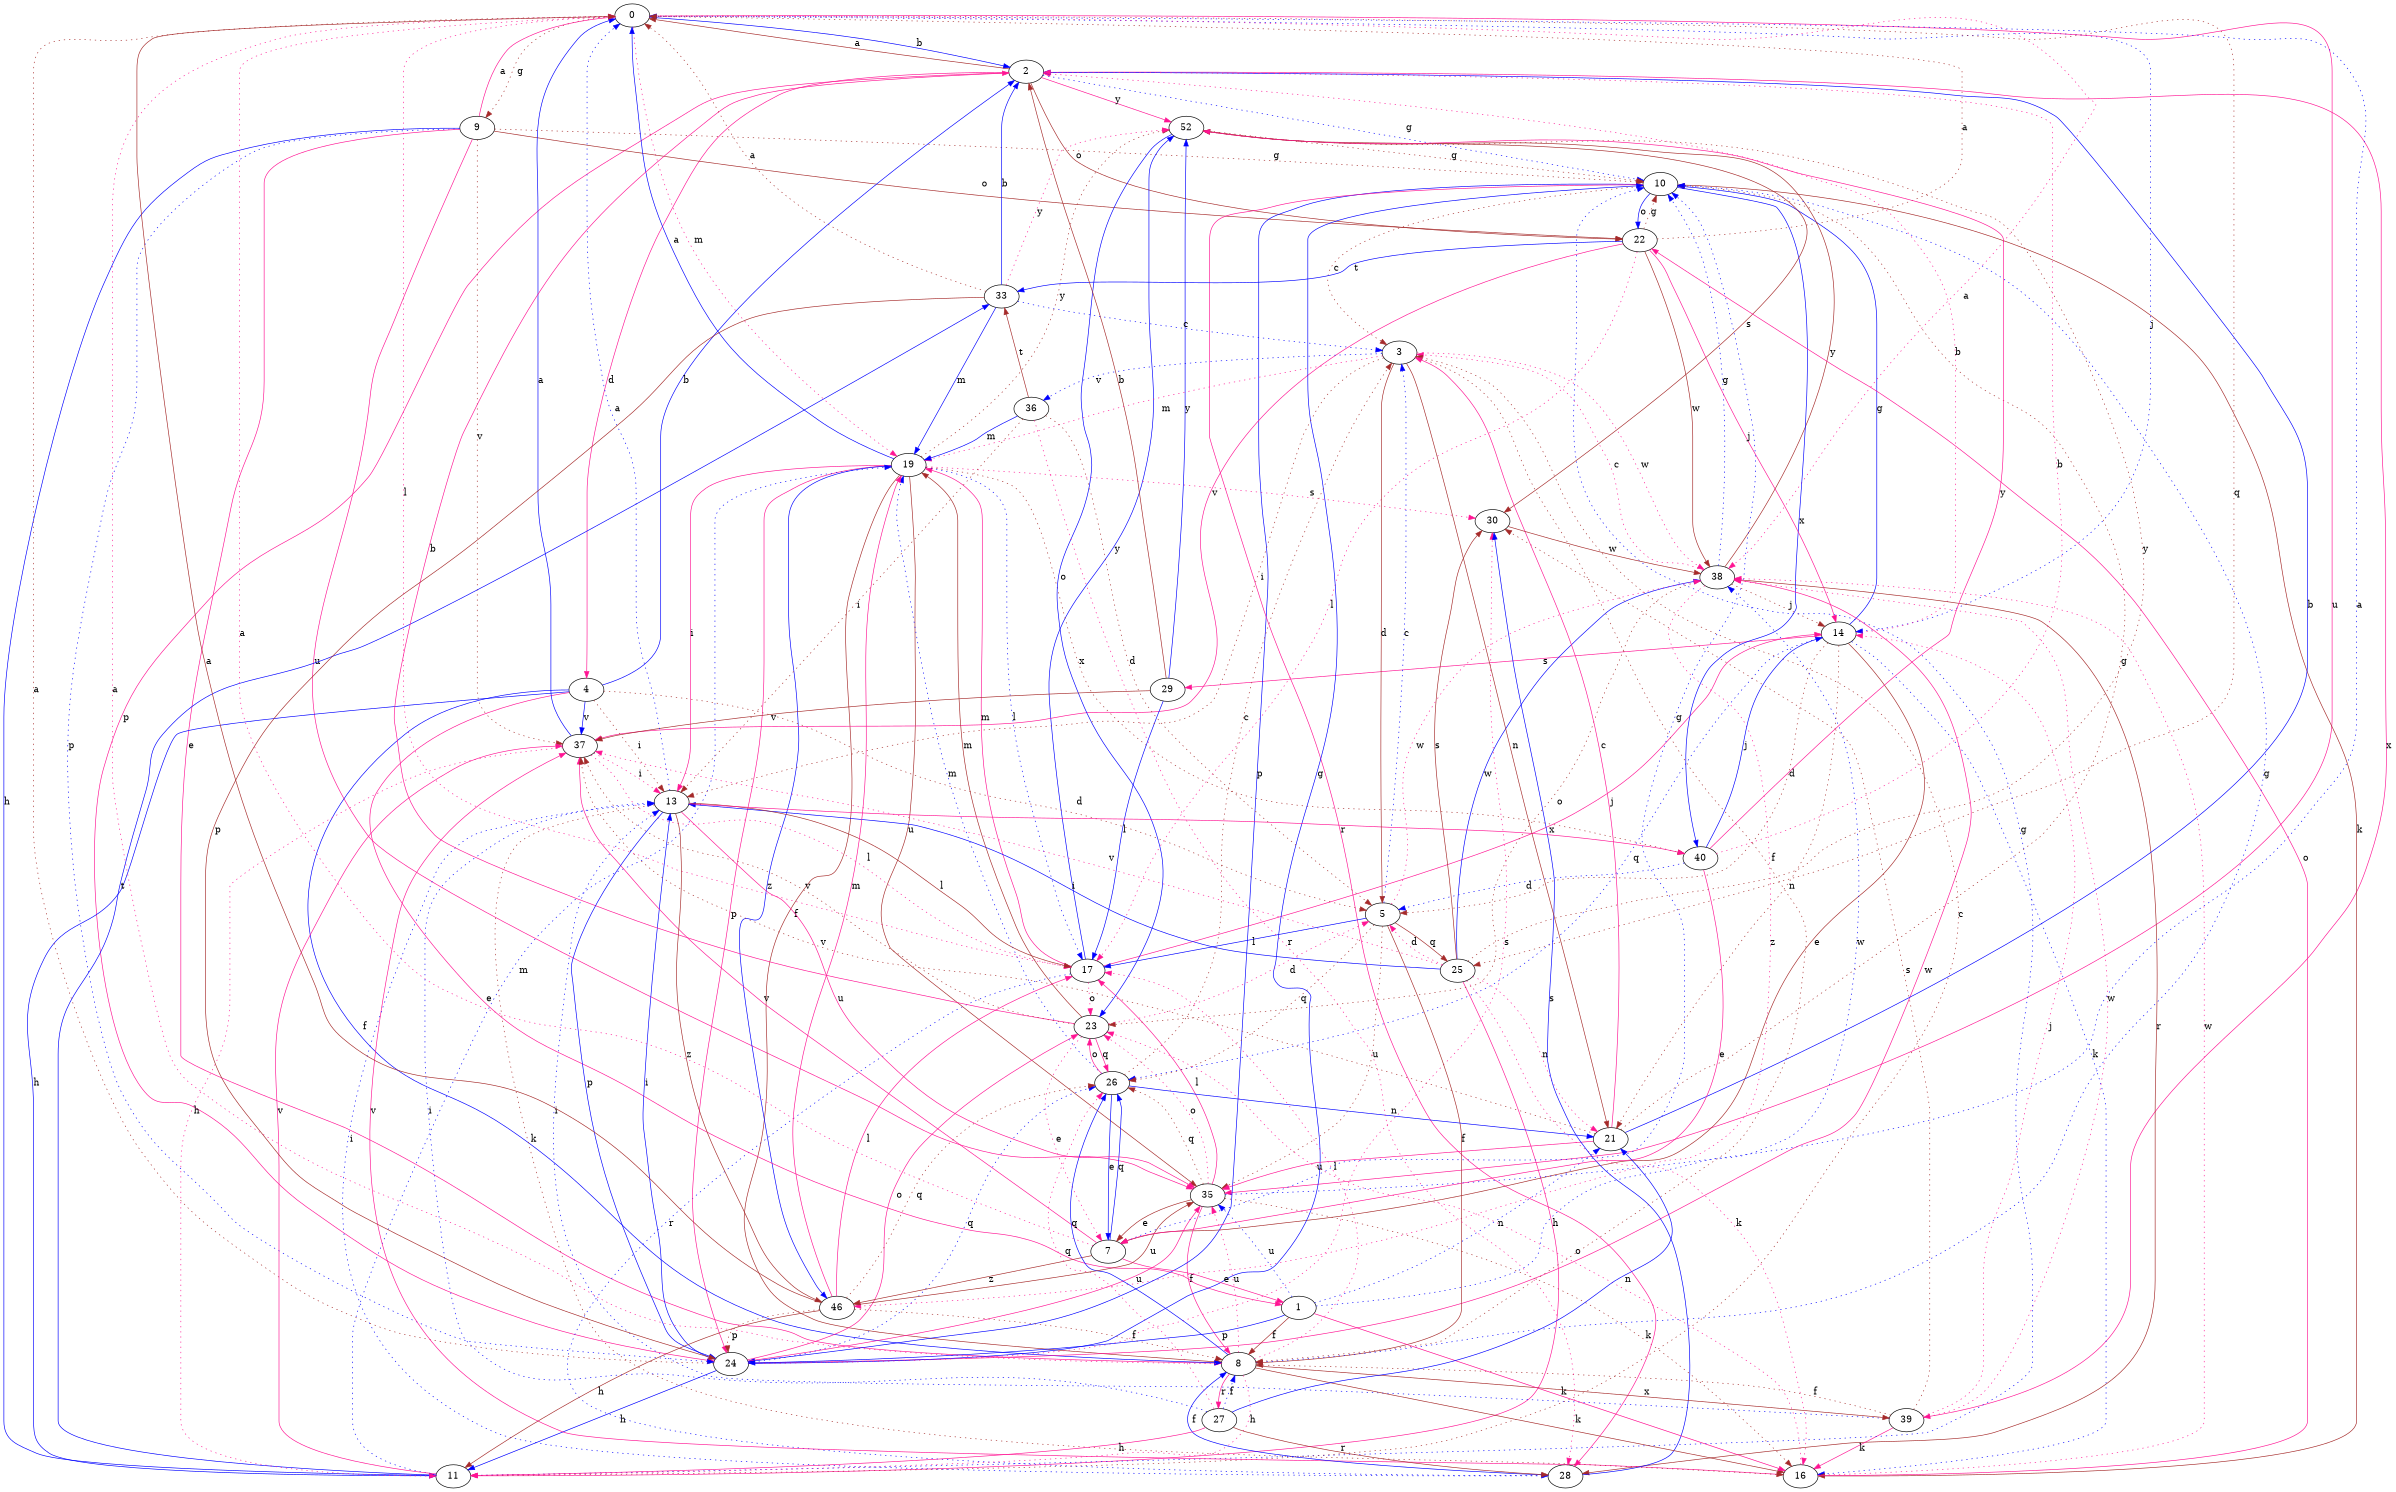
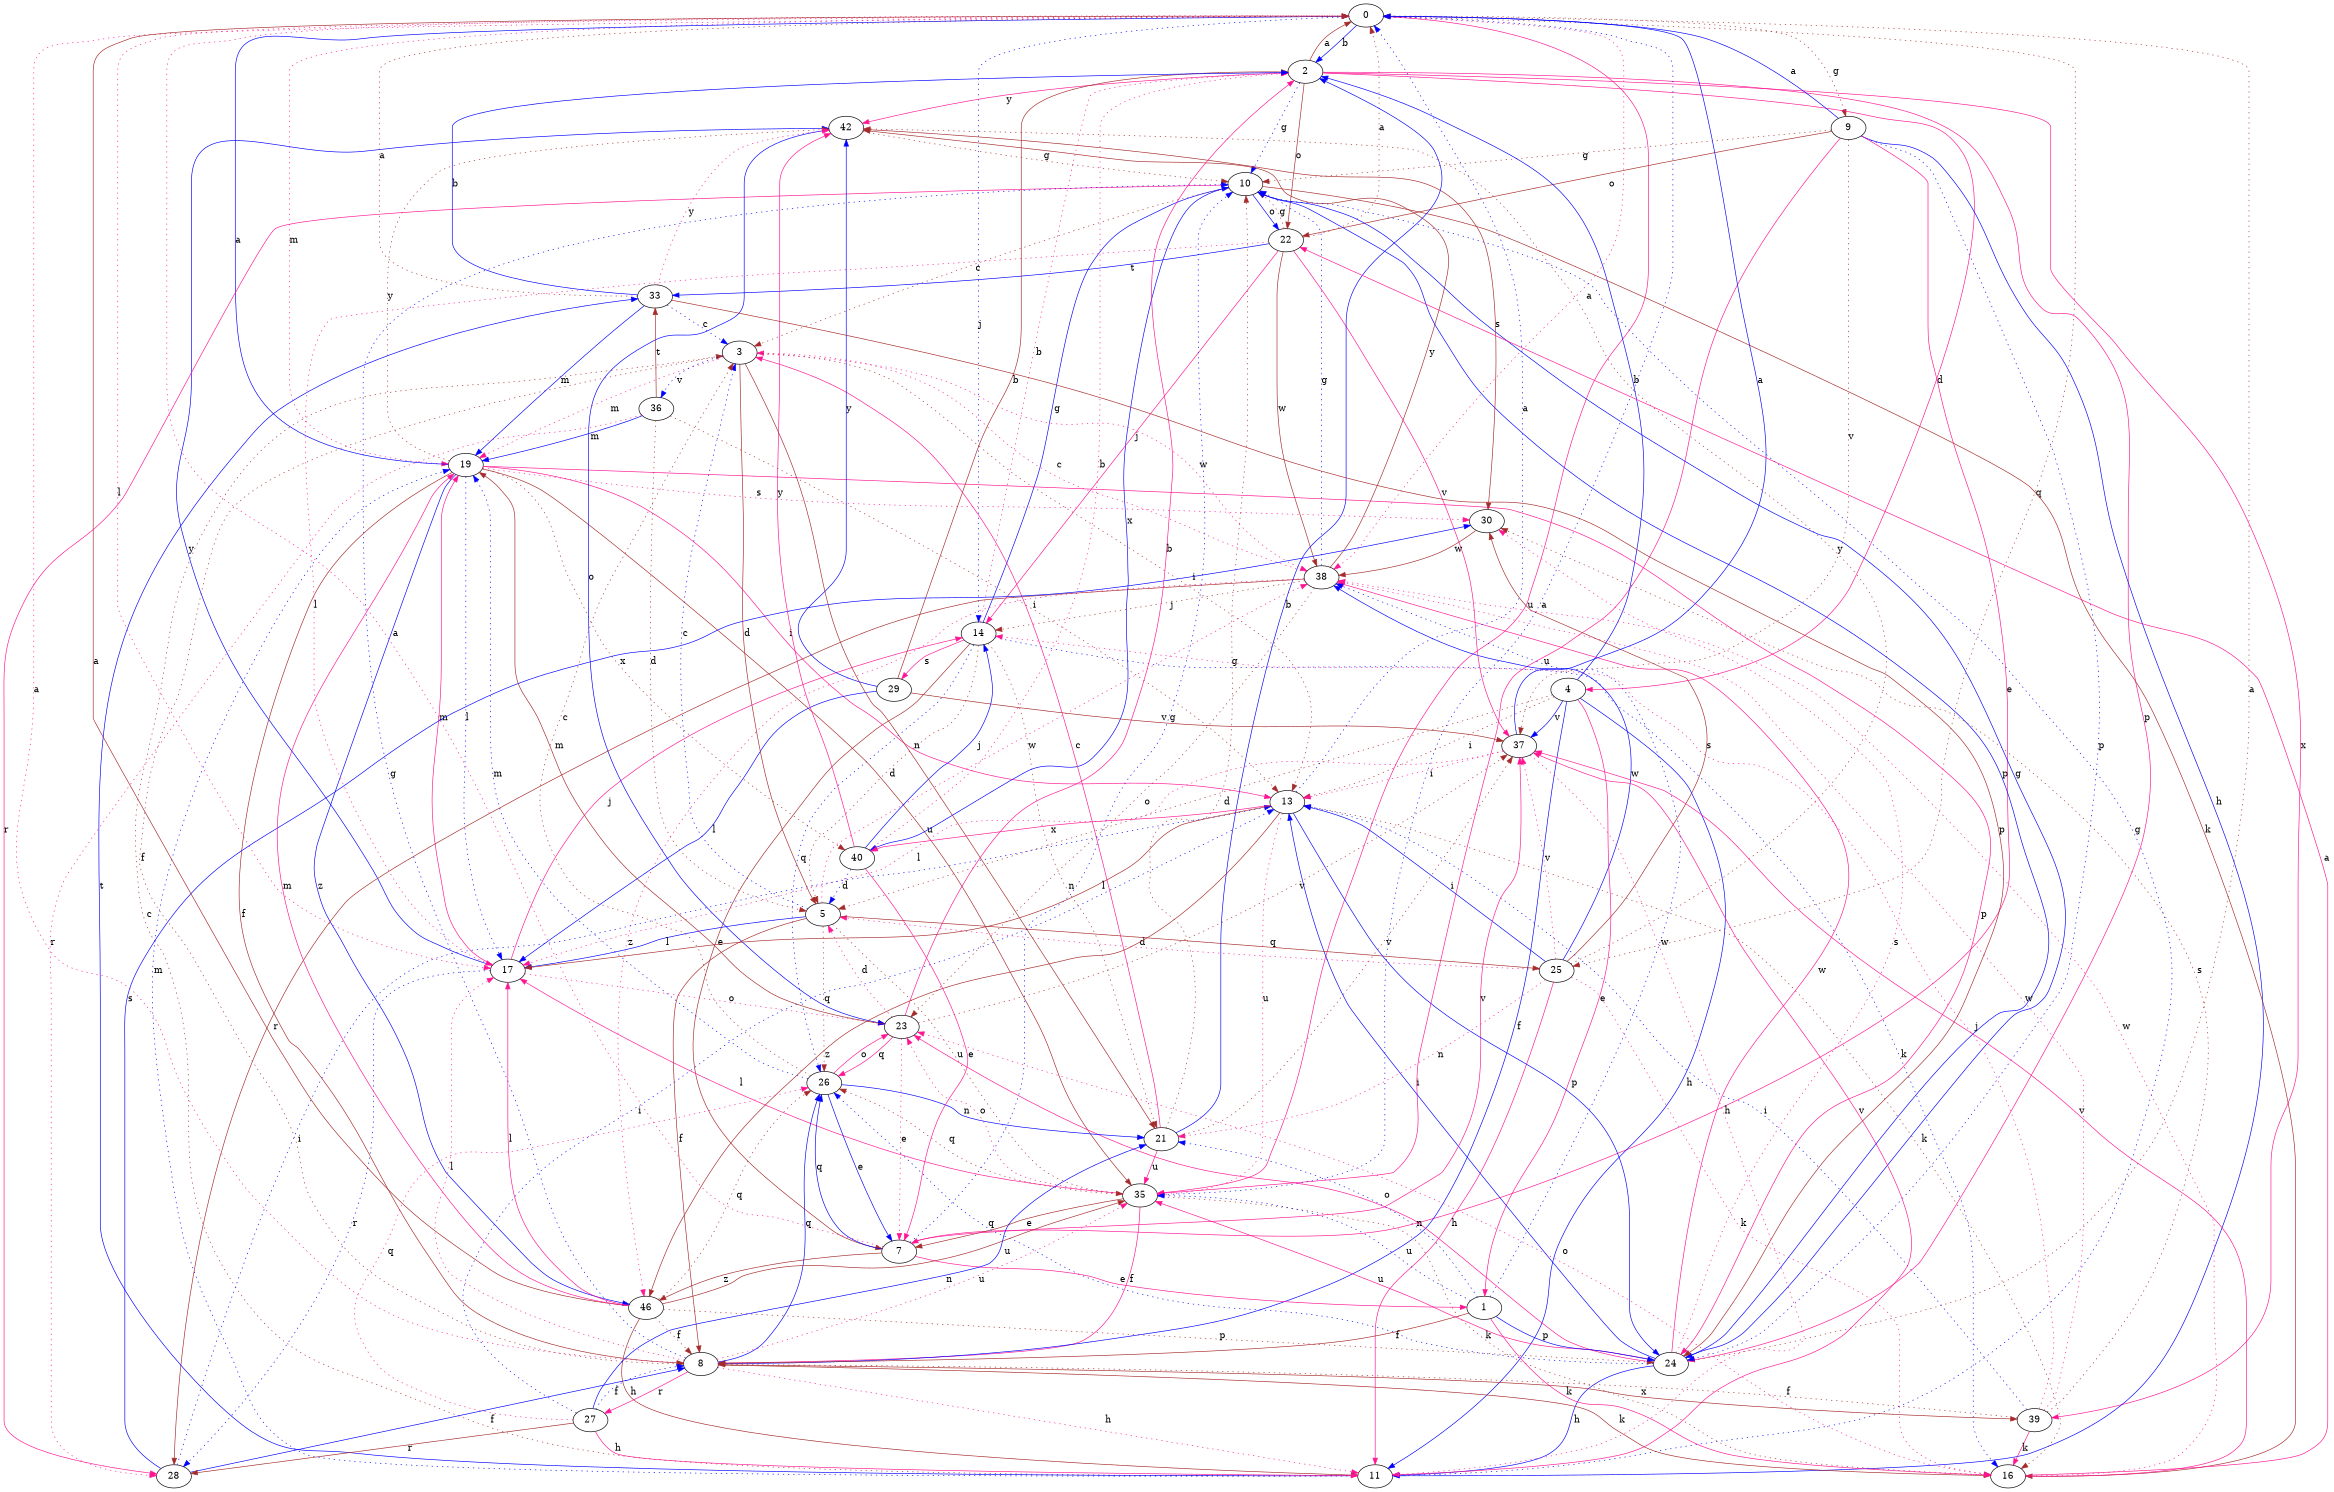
(521, 40) -> (1685, 34)
(1186, 128) -> (846, 128)
(2306, 858) -> (2327, 858)
(184, 1058) -> (1870, 1027)
(889, 1063) -> (1263, 1037)
